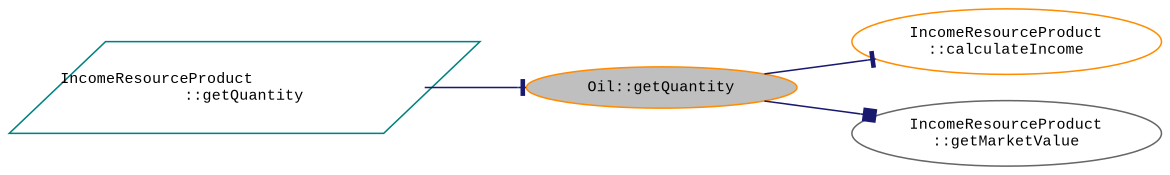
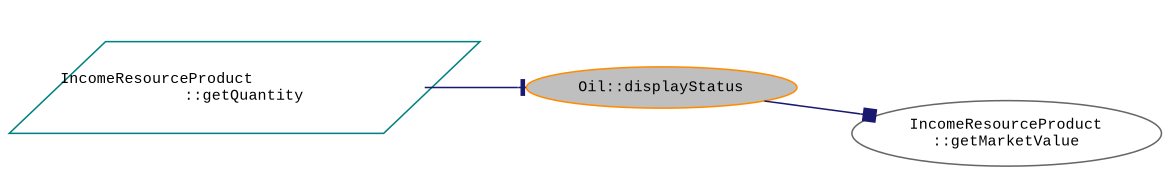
(1007, 42) -> none
(662, 87) -> (662, 87)
